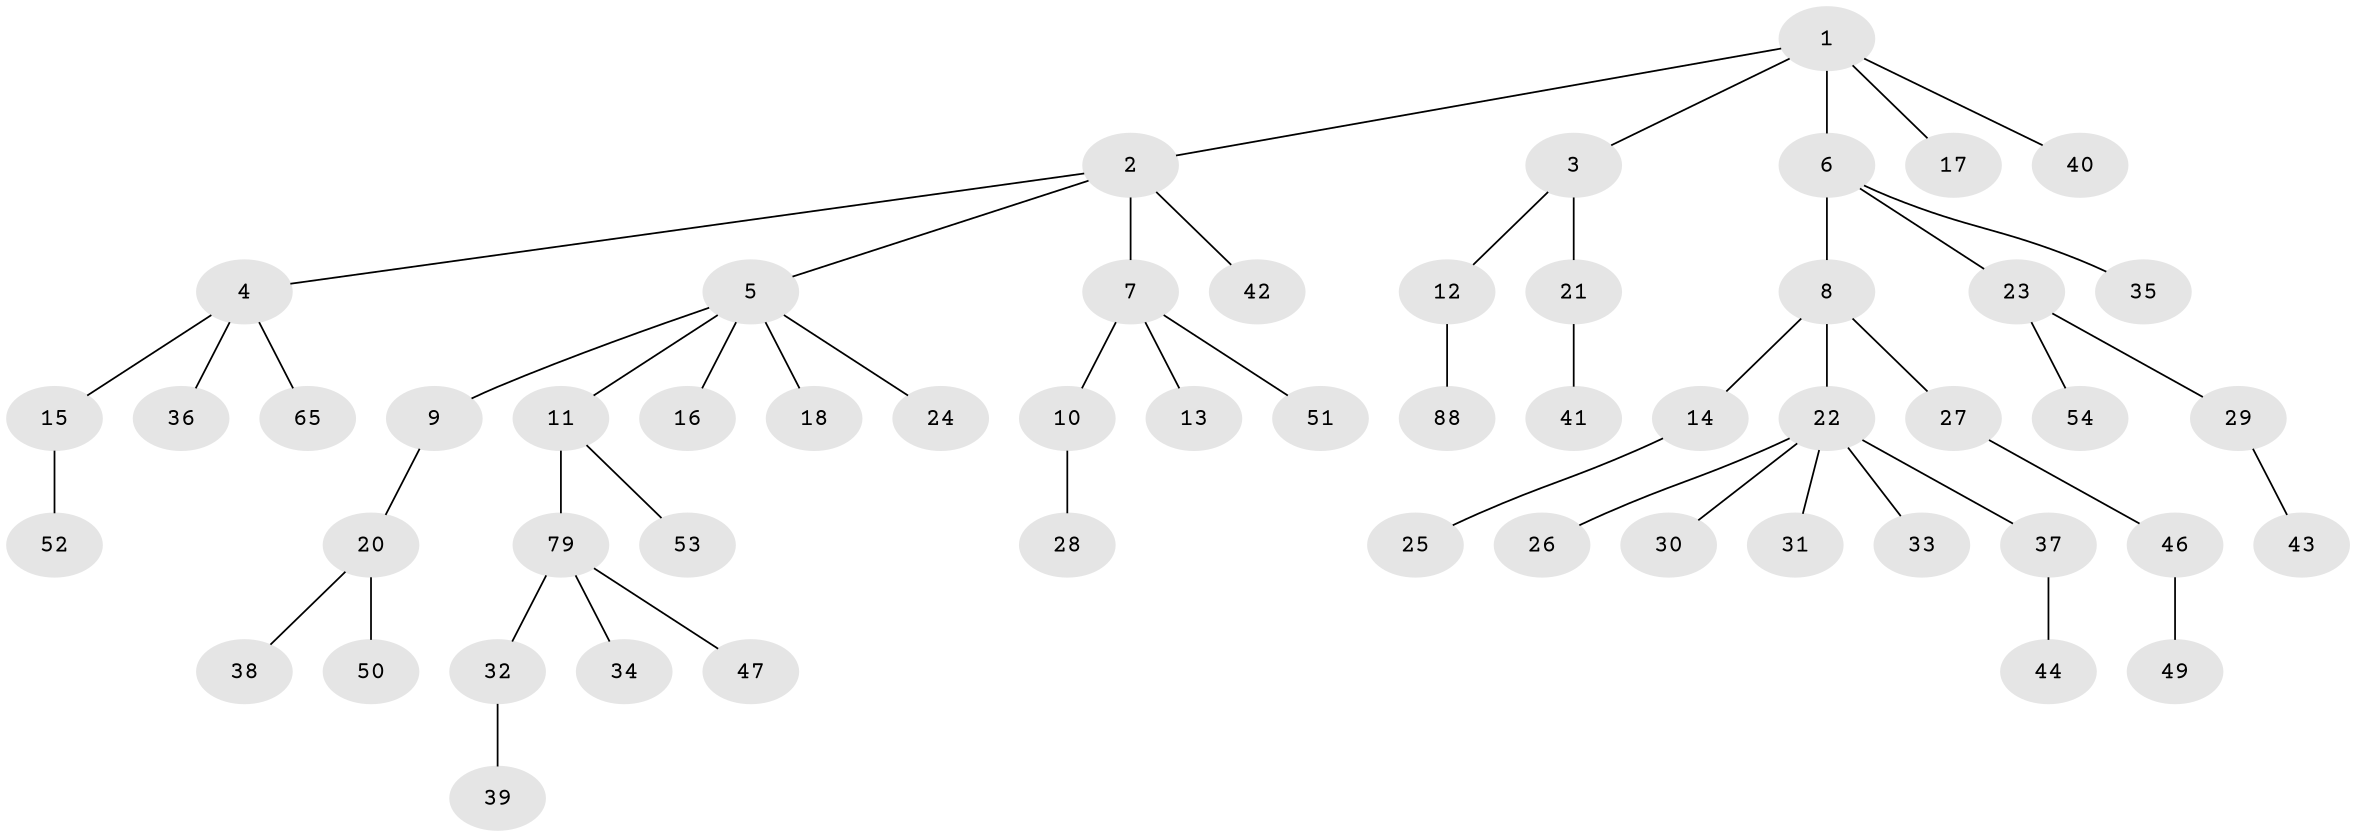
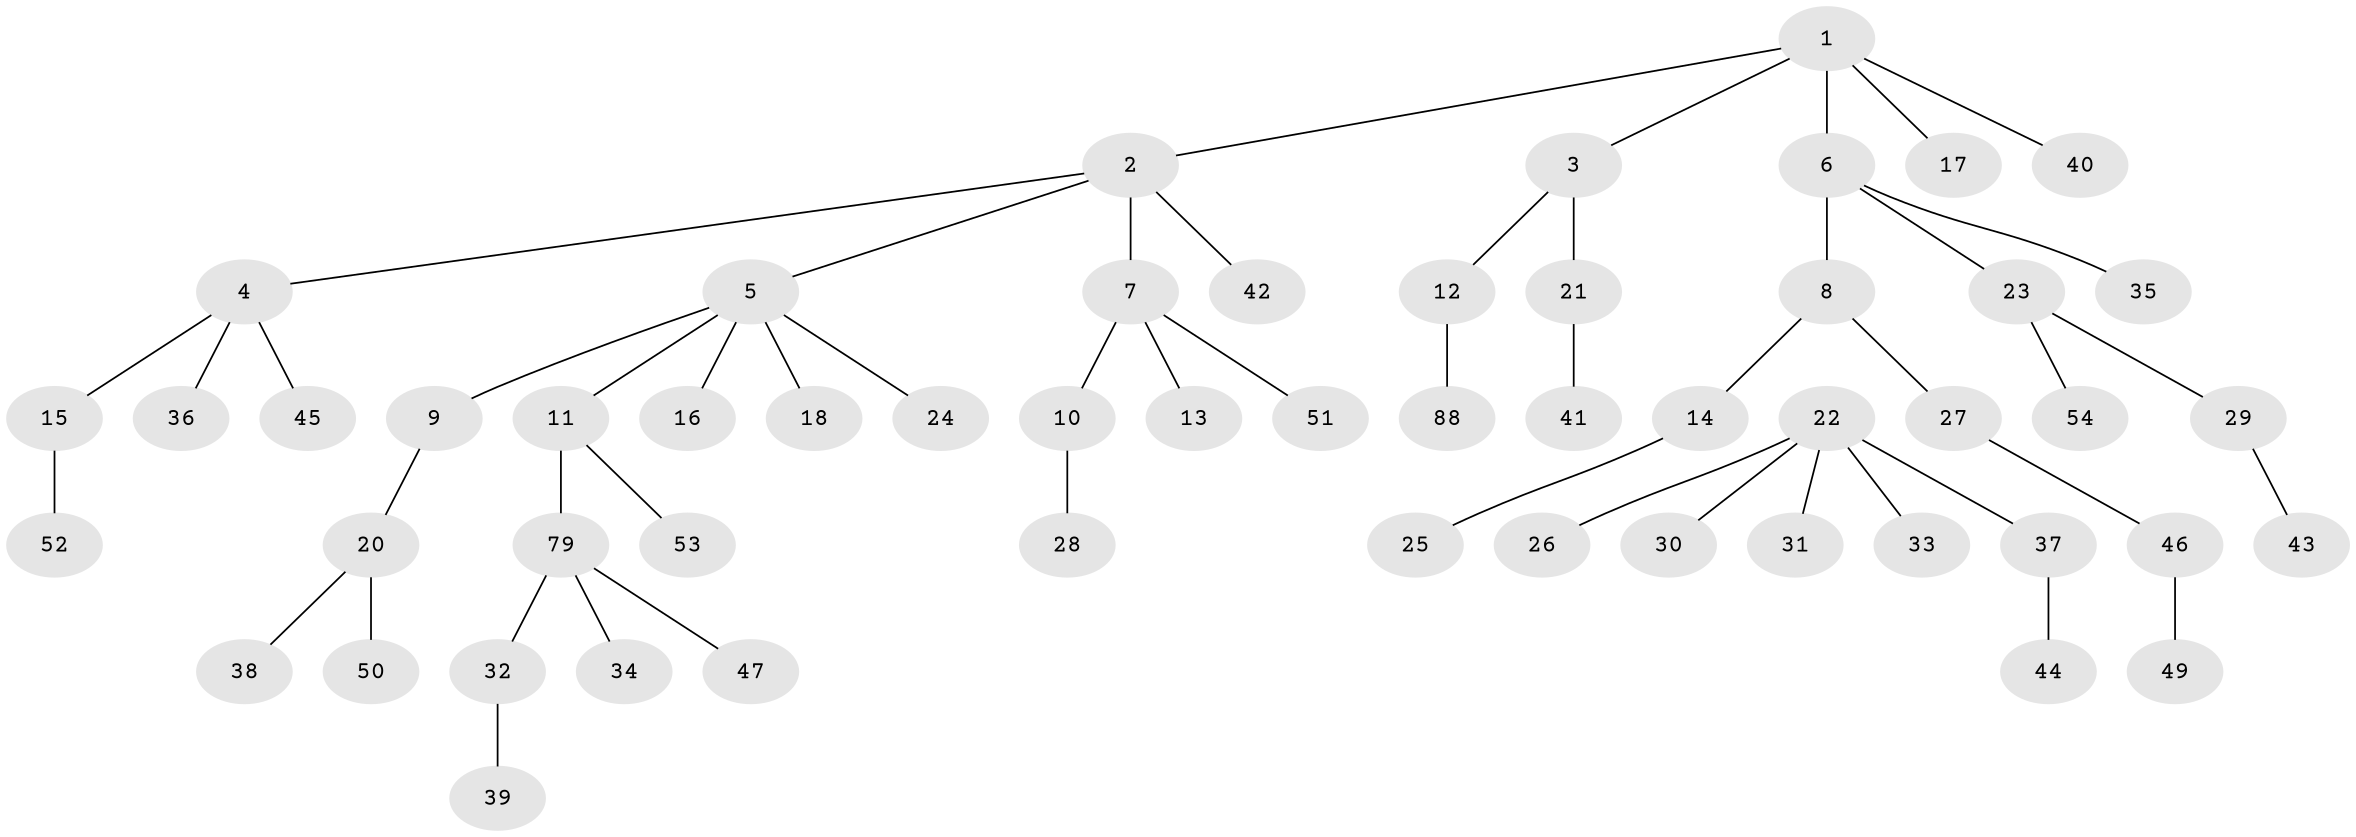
(1827, 355) -> none
(308, 418) -> (308, 418)
